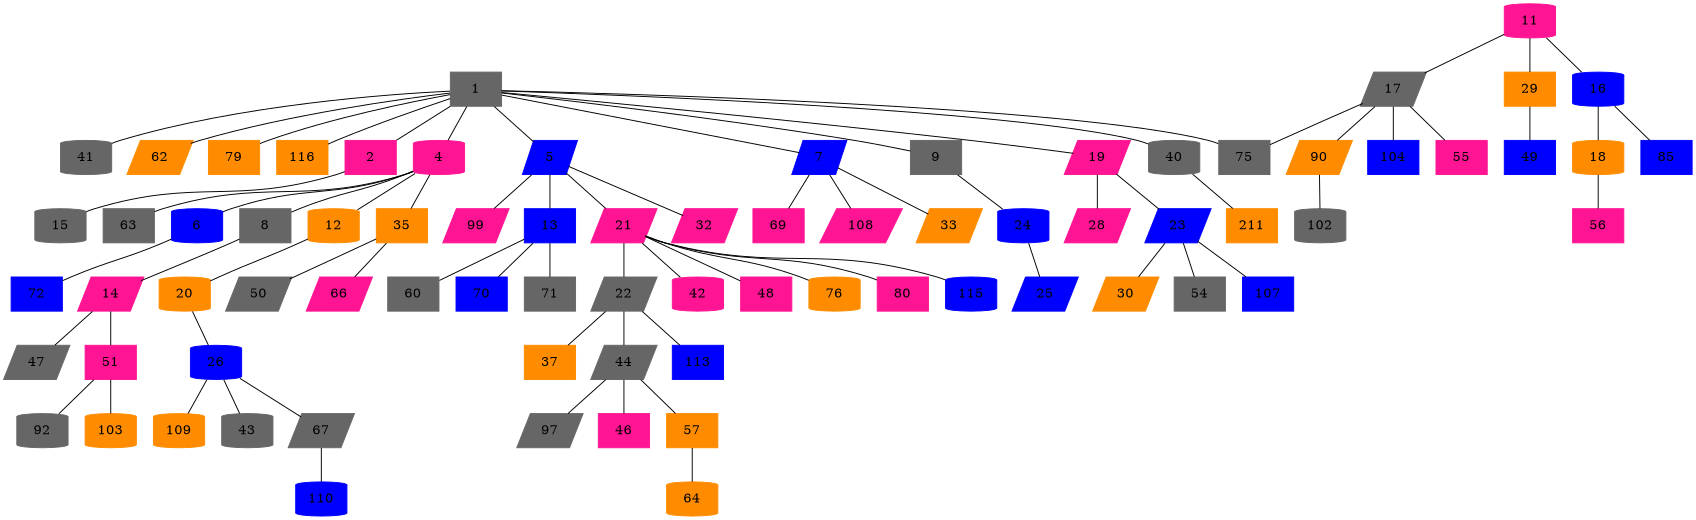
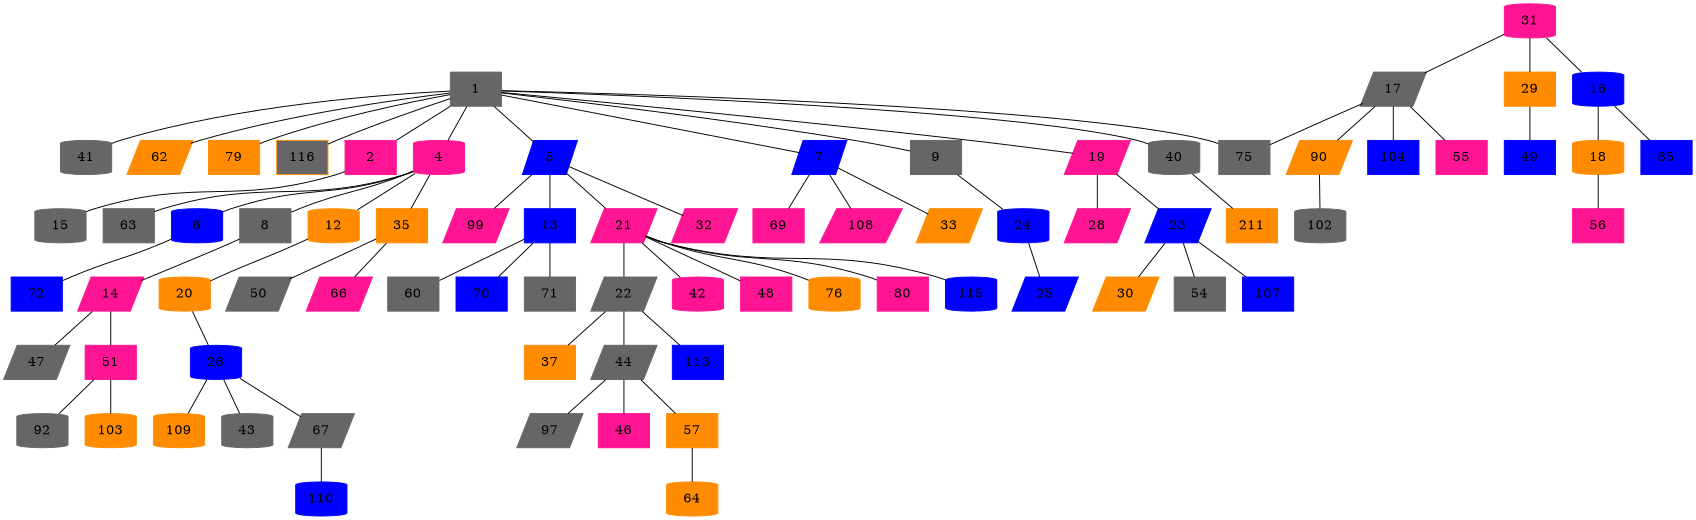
(1530, 21) -> (1530, 21)
(302, 157) -> (302, 157)
